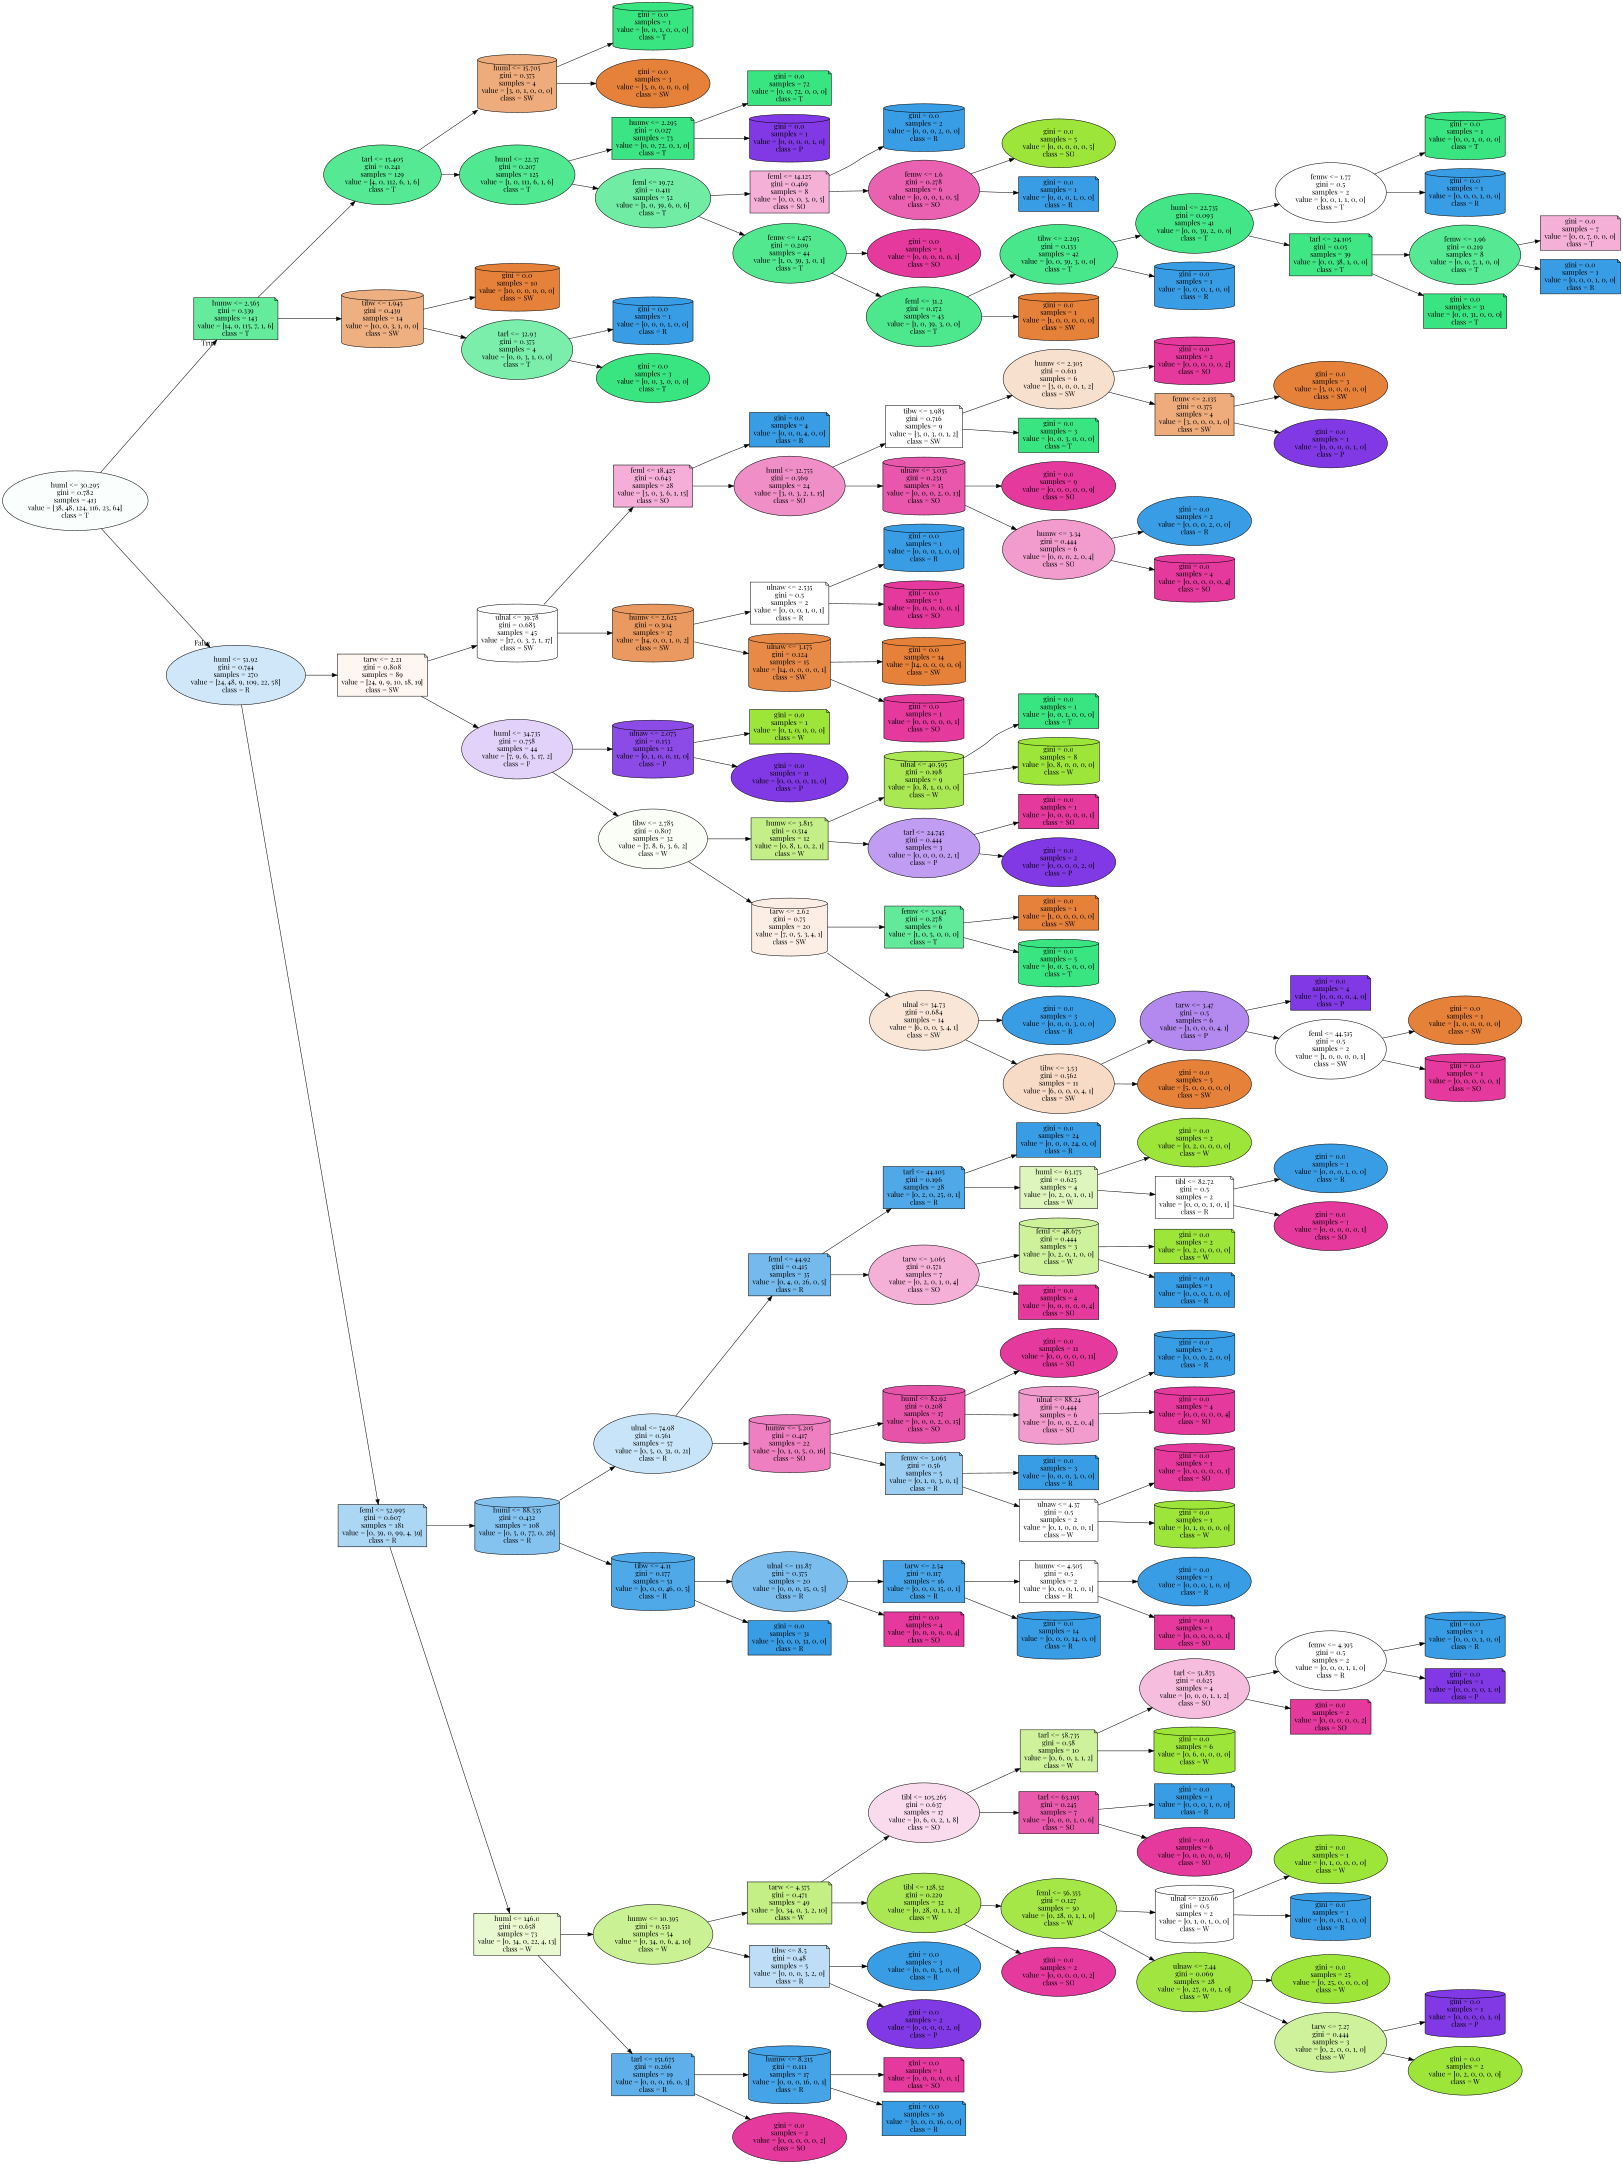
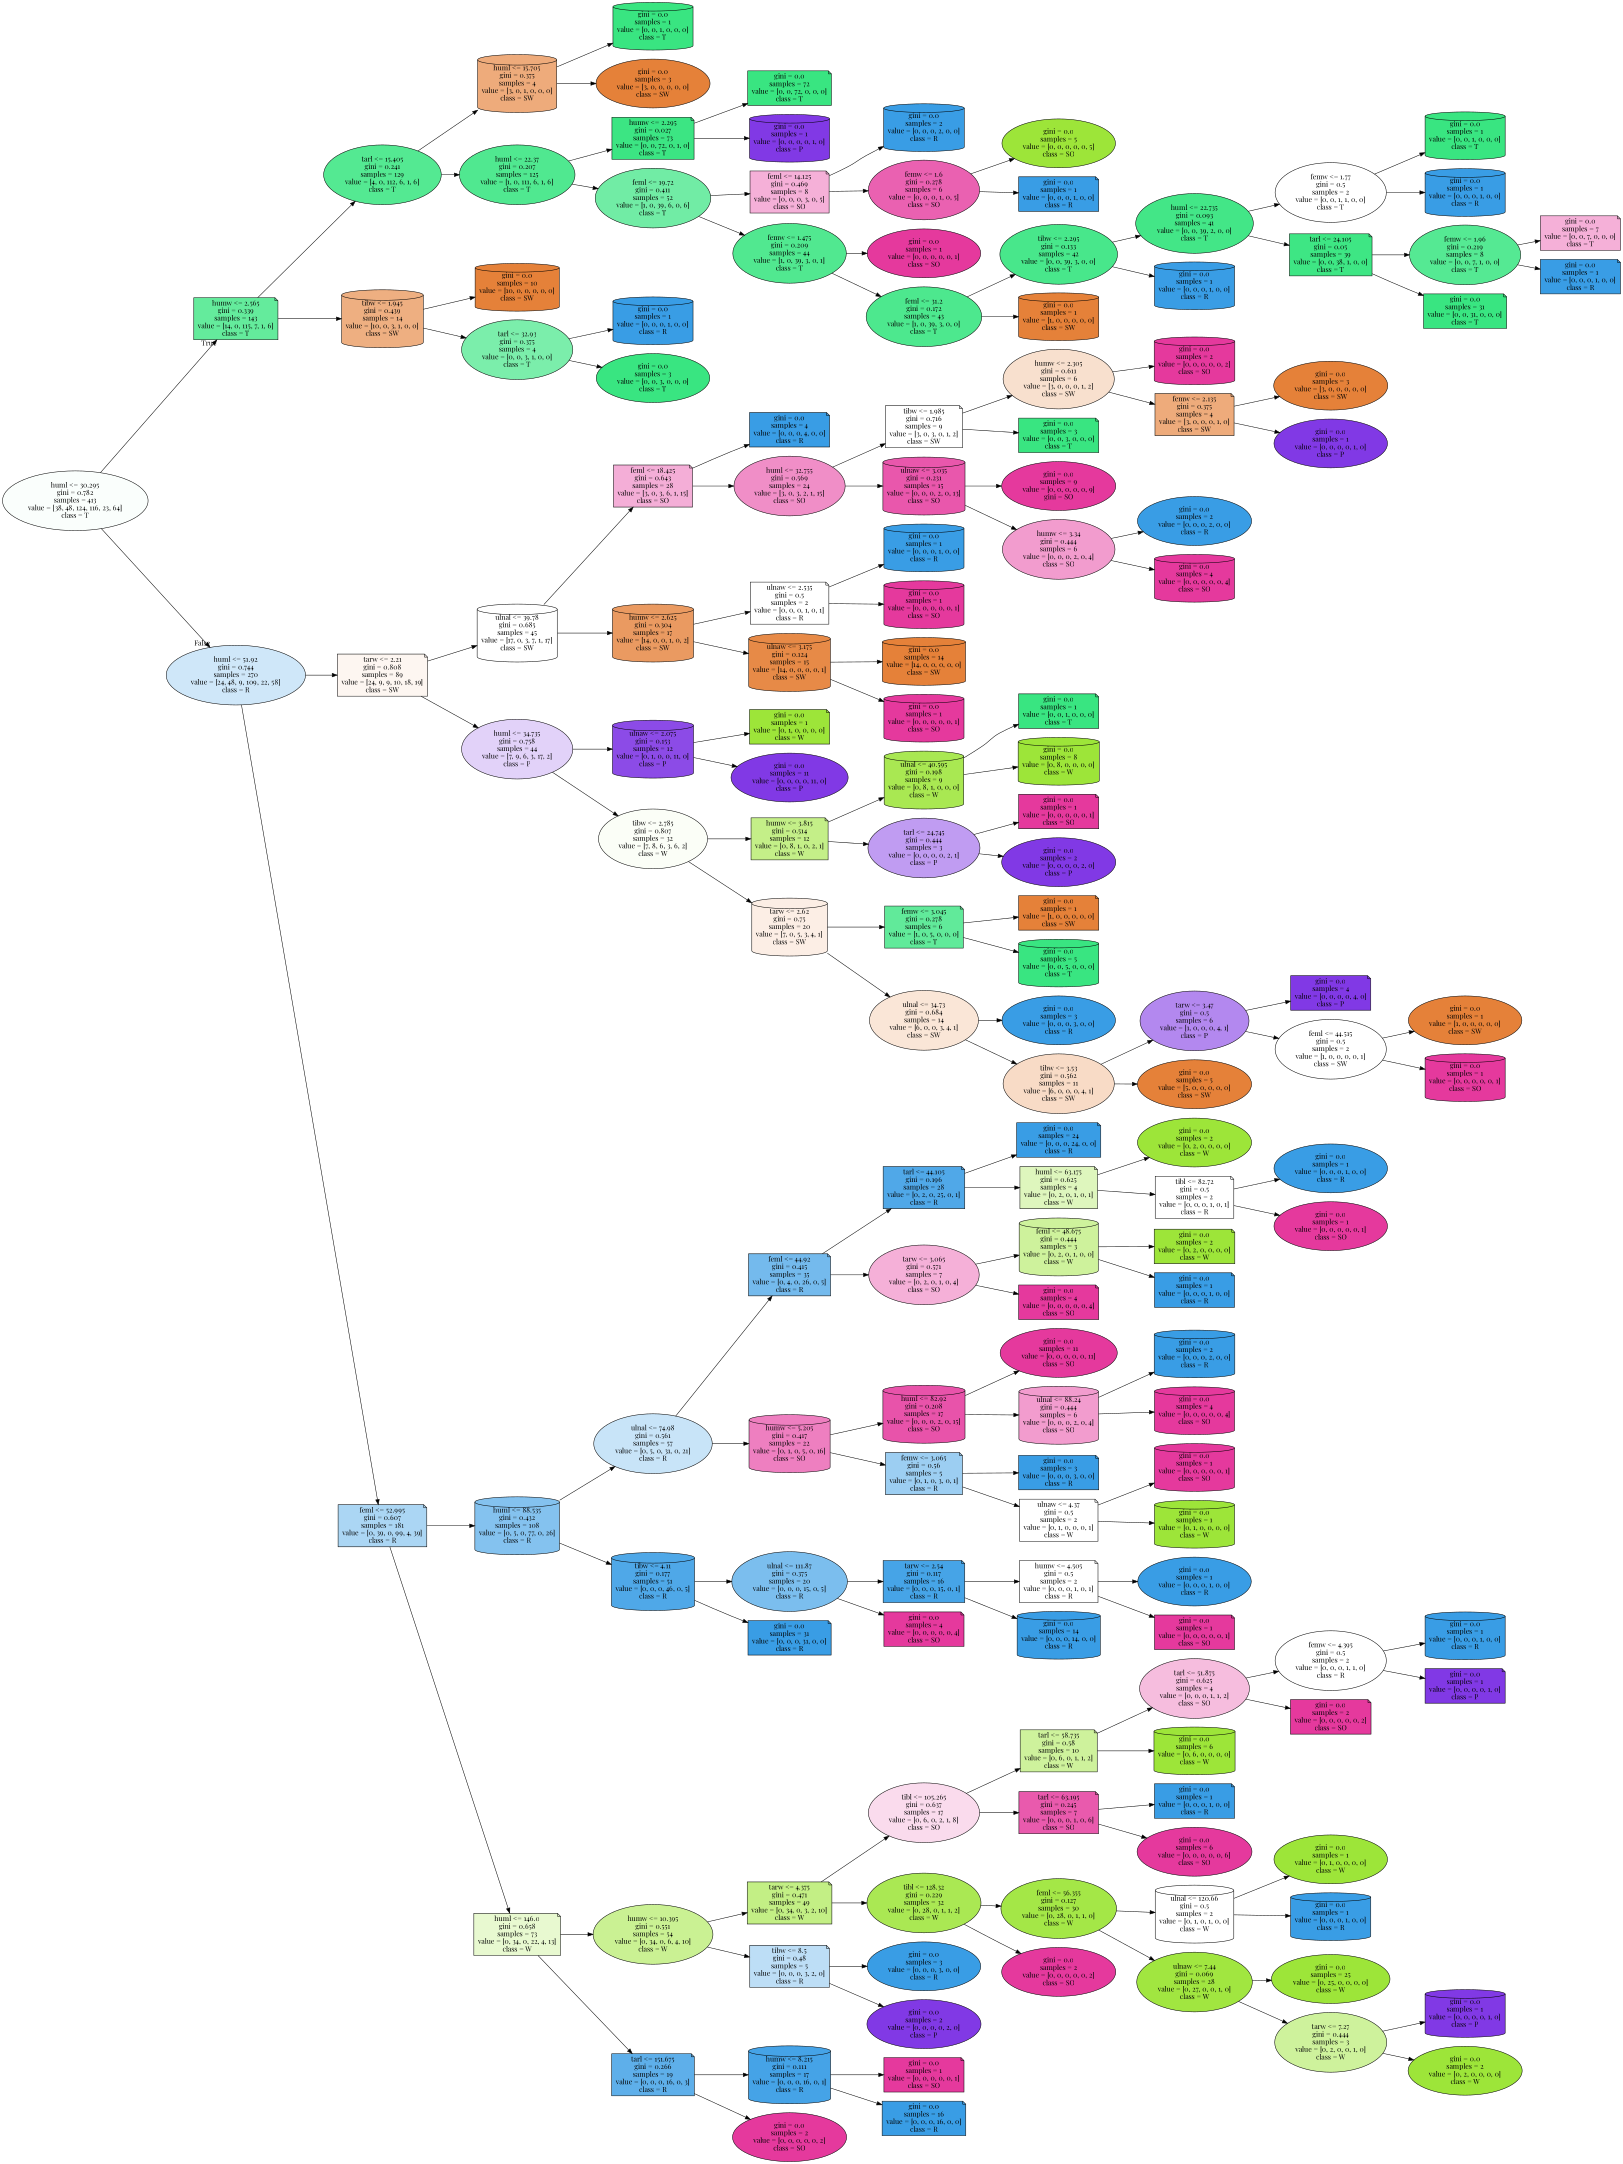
(1059, 486) -> (1059, 486)
